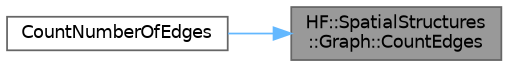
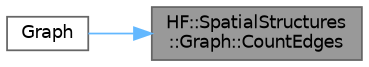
(117, 34) -> (48, 34)
